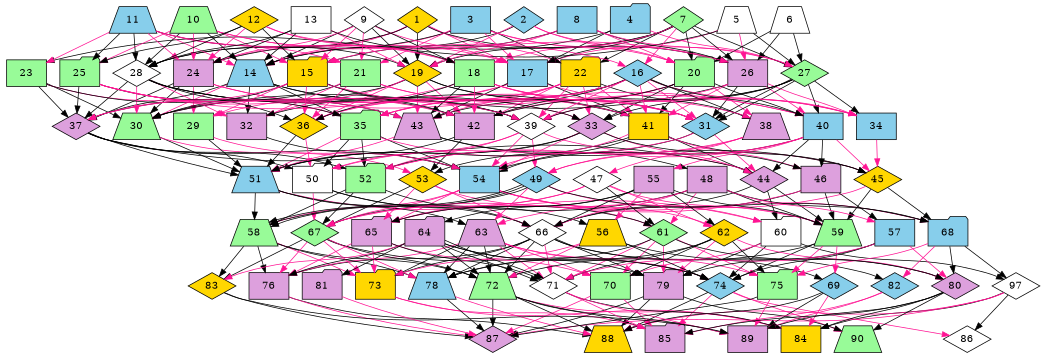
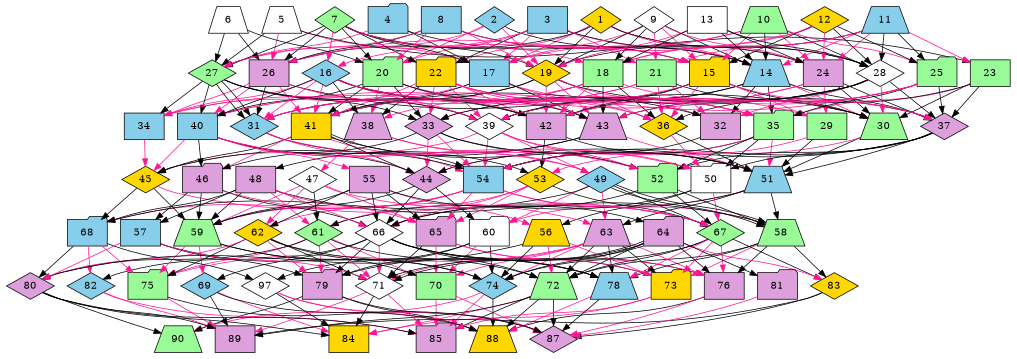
(797, 206) -> (184, 212)
(967, 339) -> none
